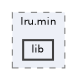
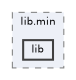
(39, 22) -> (38, 22)
